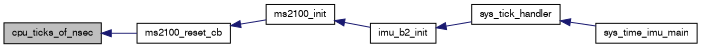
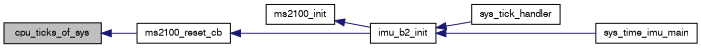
(253, 22) -> (305, 33)
(583, 24) -> (521, 33)
(53, 33) -> (53, 33)
